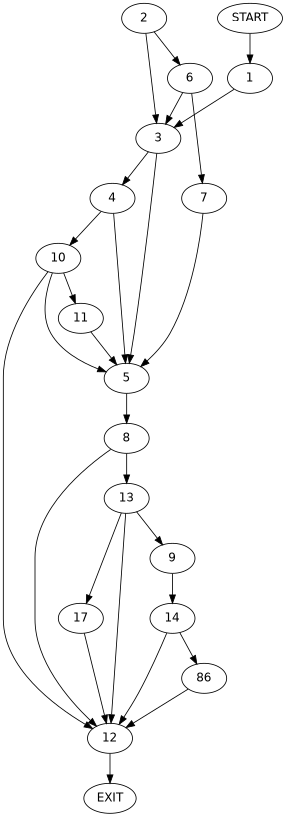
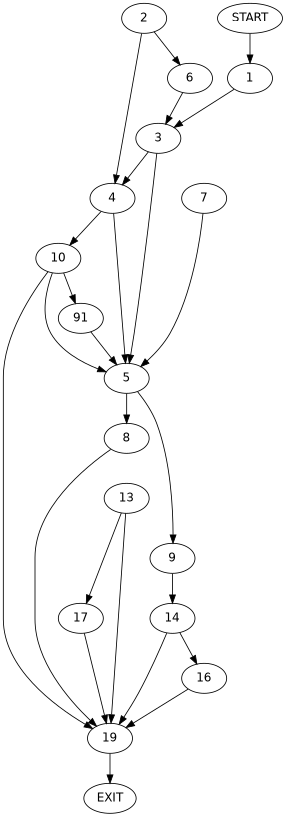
(151, 74) -> (129, 104)
(197, 134) -> none
(81, 318) -> (81, 318)
(127, 464) -> none
(147, 525) -> (167, 460)
(204, 678) -> (204, 678)
(110, 738) -> (110, 738)
